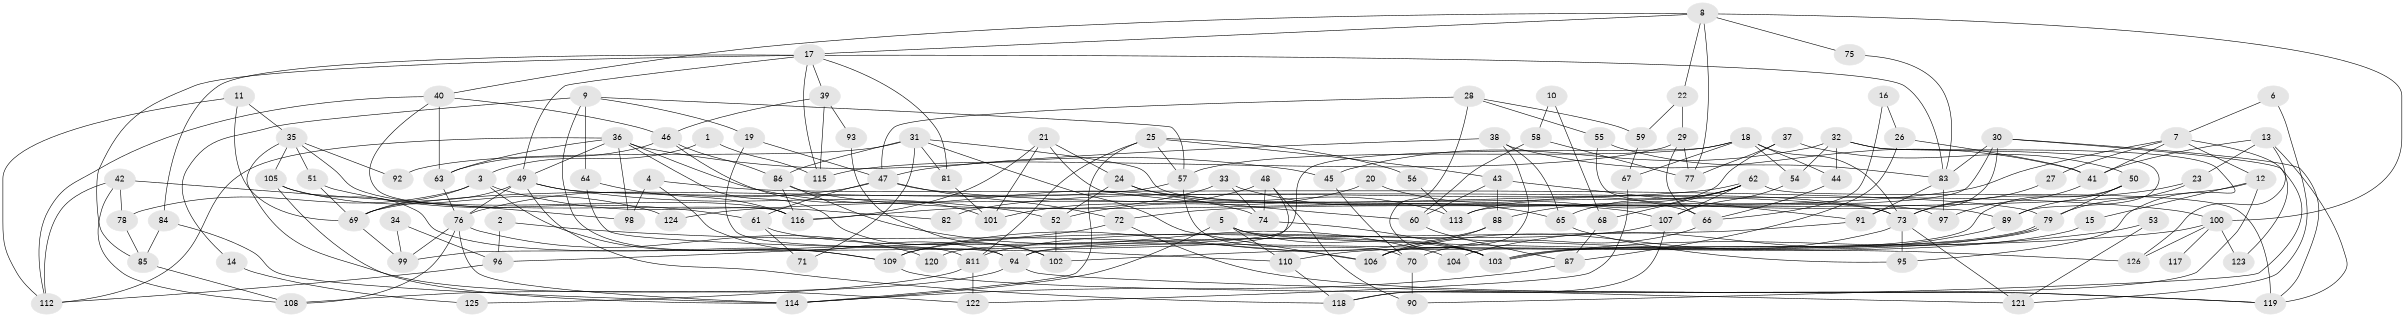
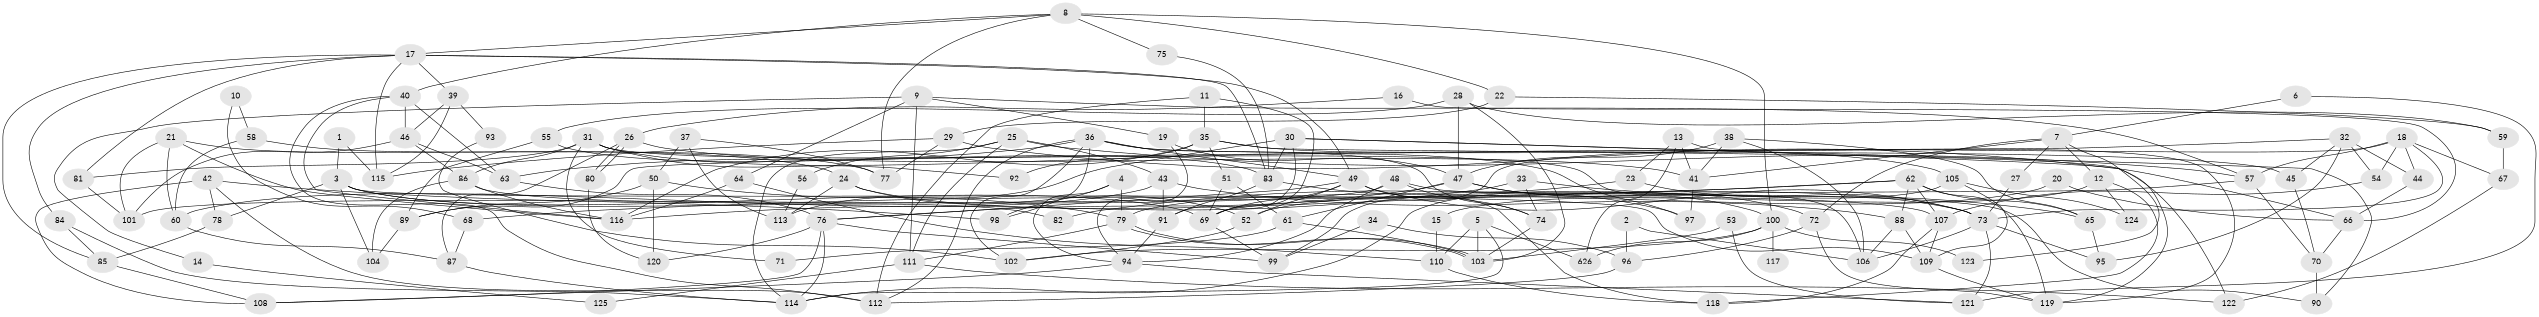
none -> (590, 179)
none -> (355, 221)
(973, 262) -> (910, 262)
(2134, 262) -> (1585, 262)
